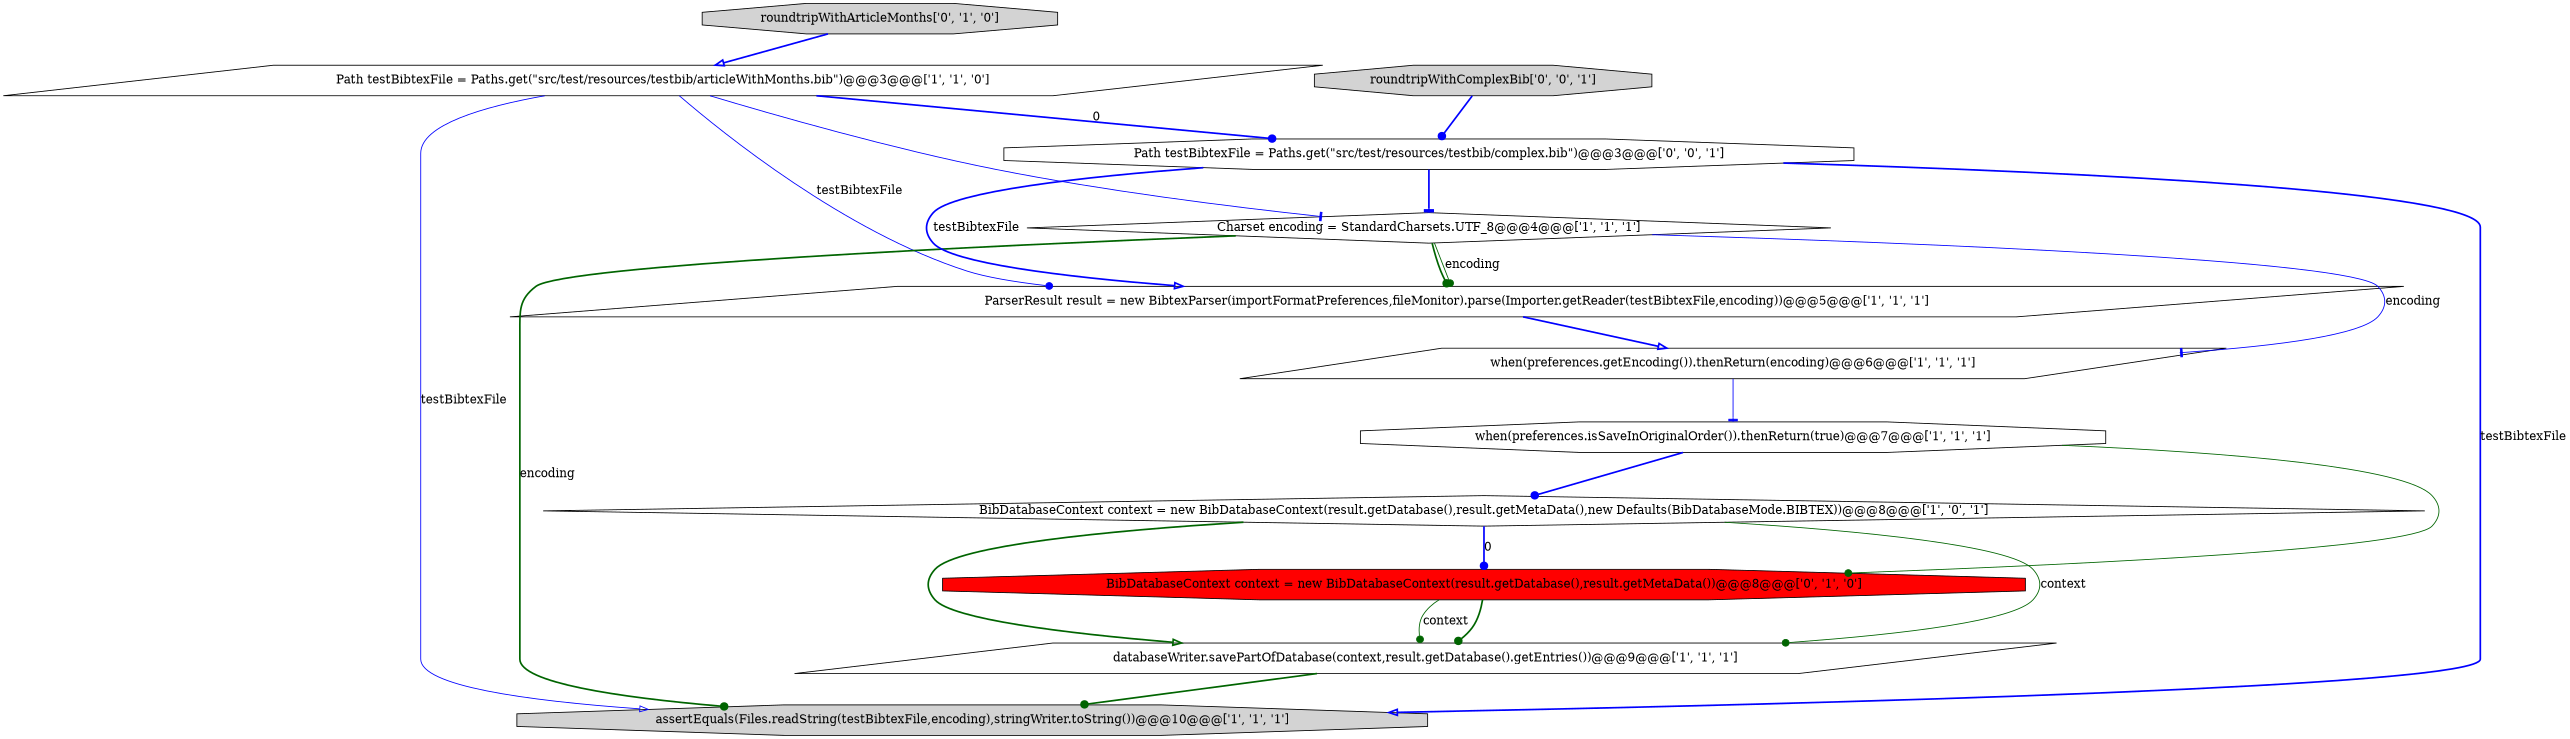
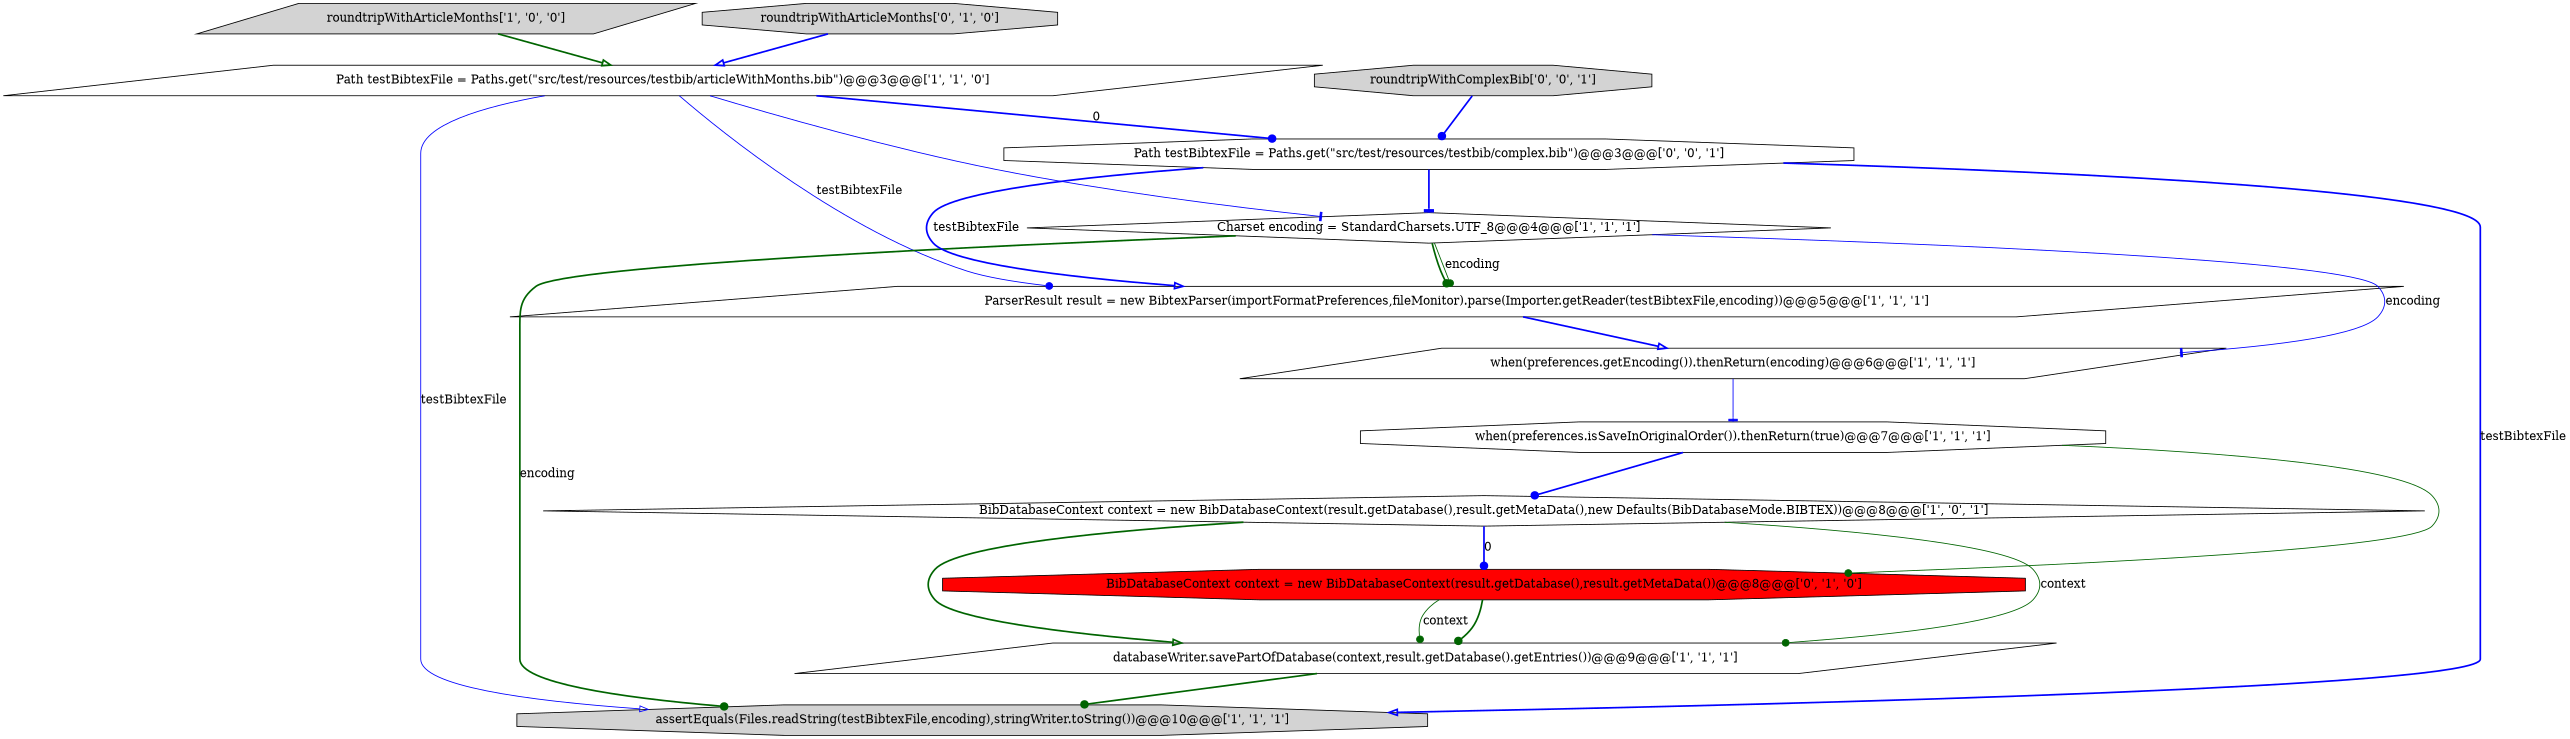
none -> (446, 19)
